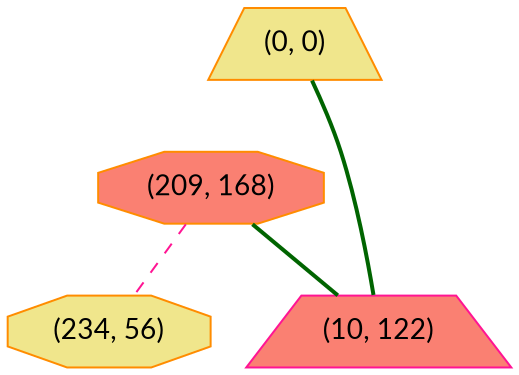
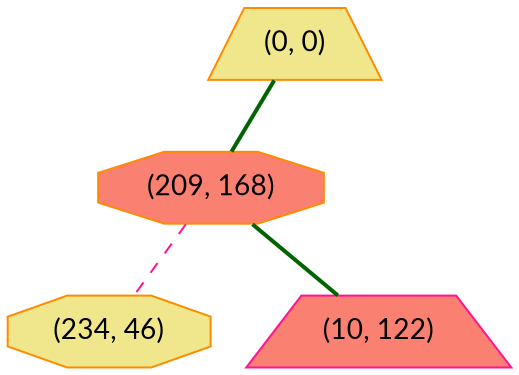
(351, 185) -> (253, 116)
(109, 332) -> (109, 332)
